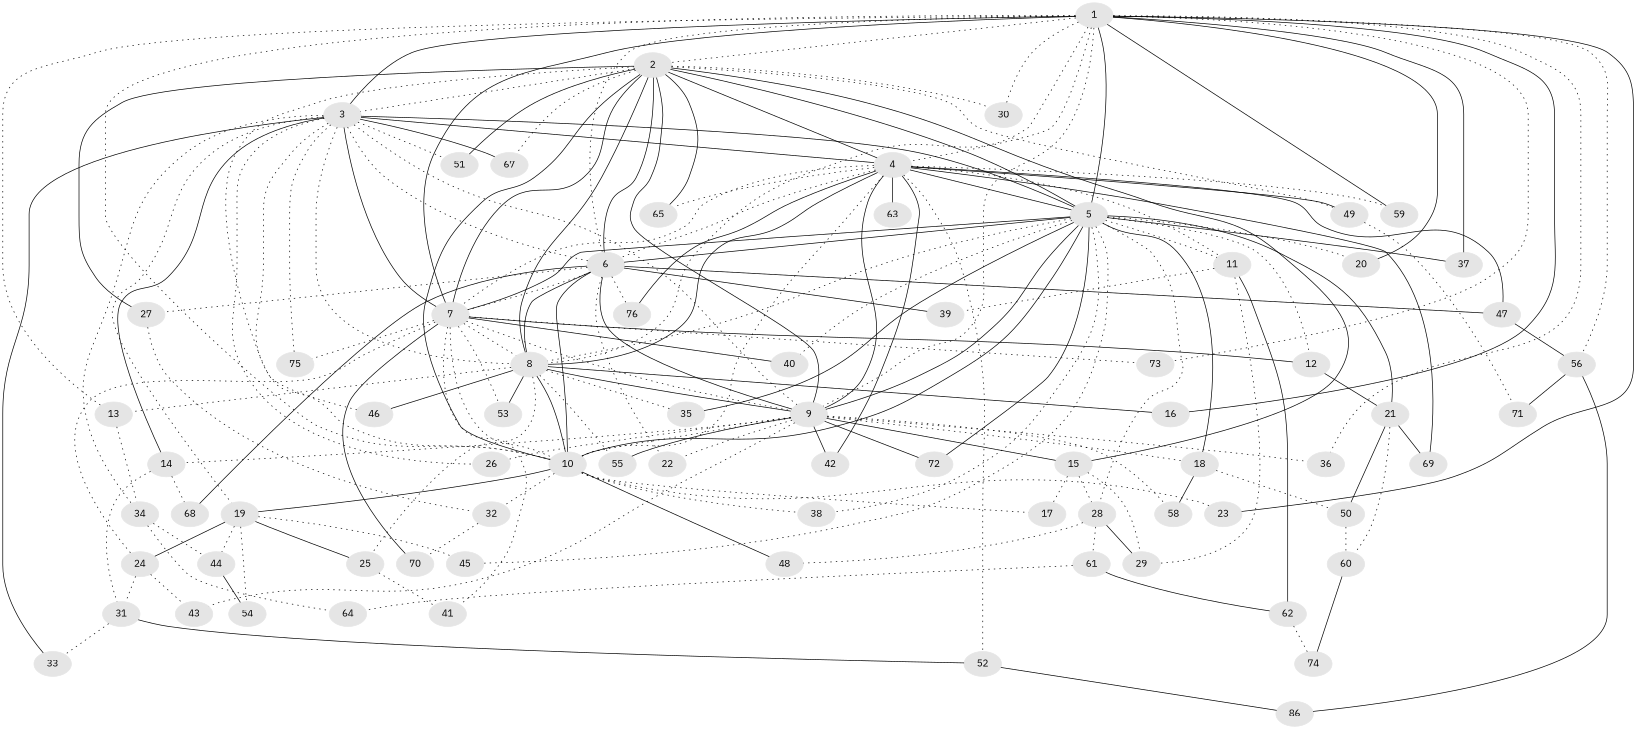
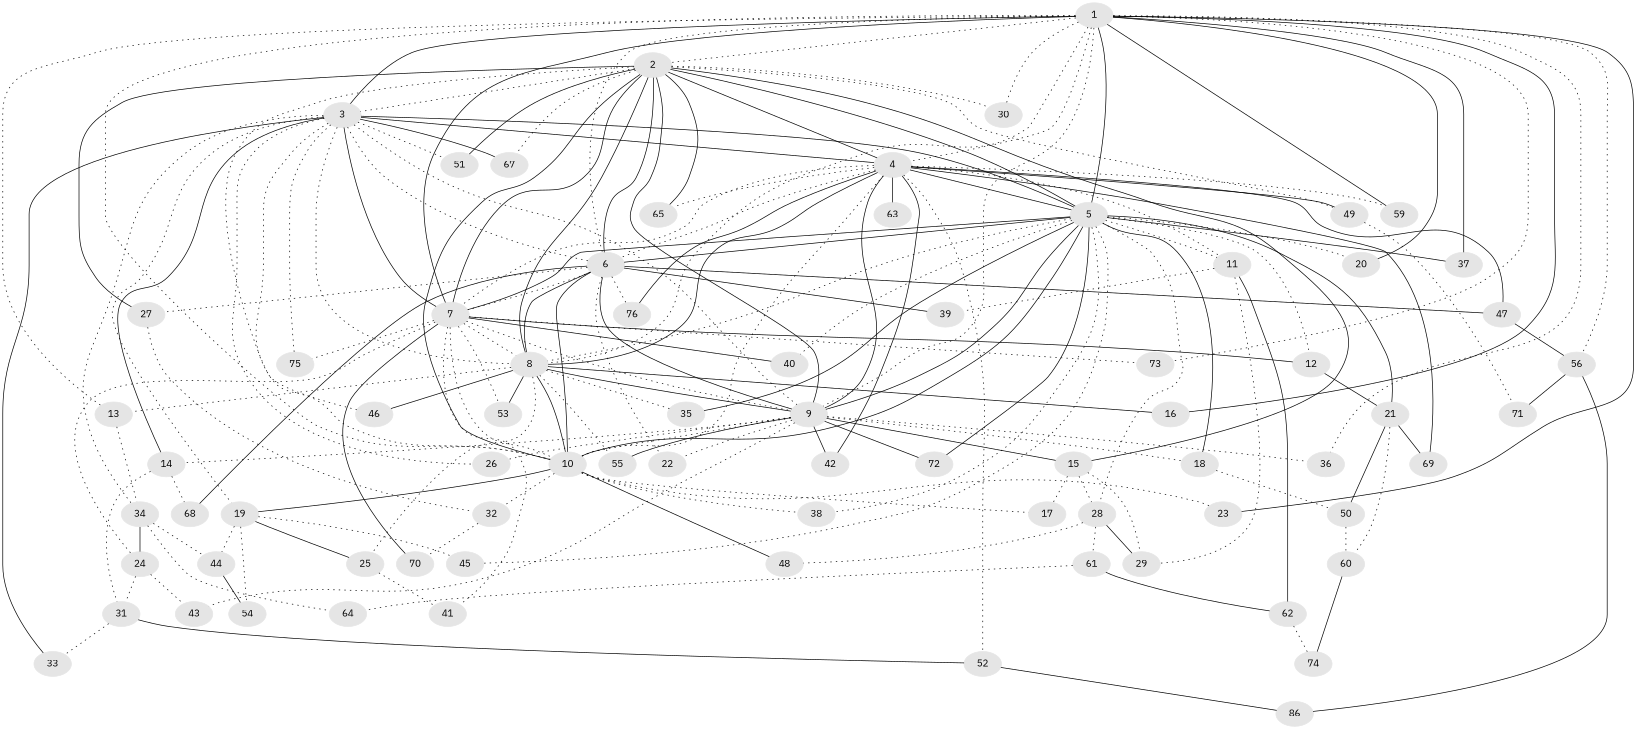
(1173, 514) -> none
(190, 539) -> (140, 539)
